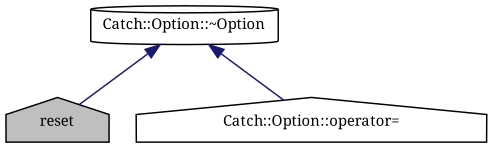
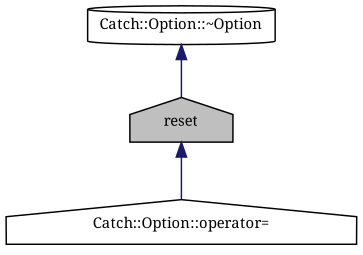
(252, 77) -> (181, 178)
